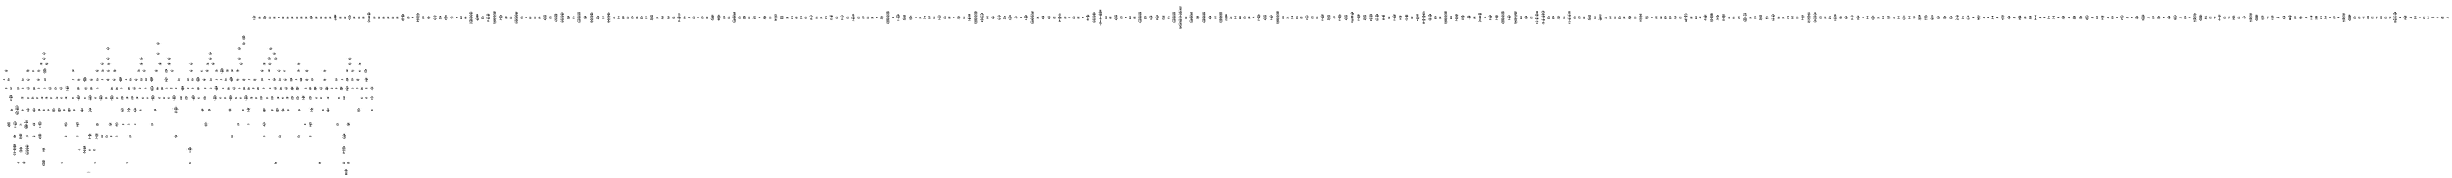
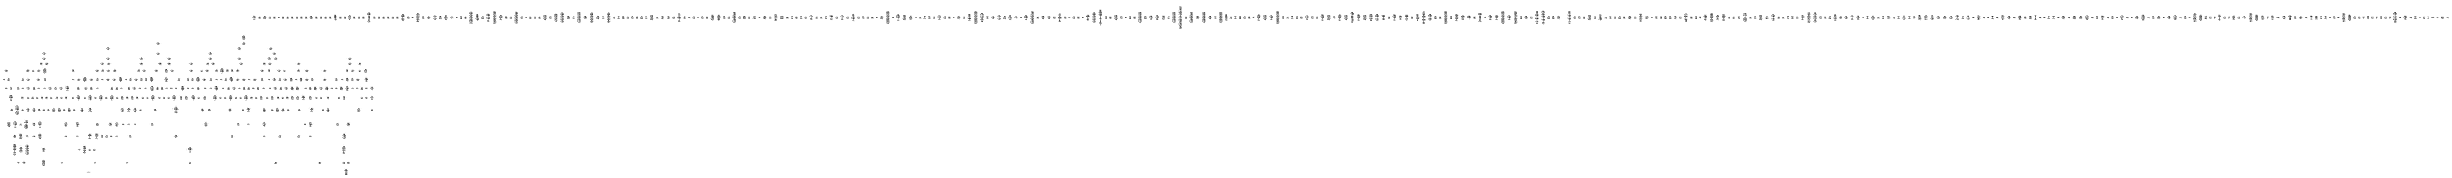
(1564, 18) -> none
